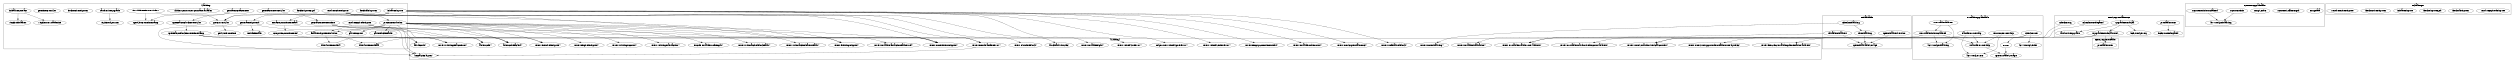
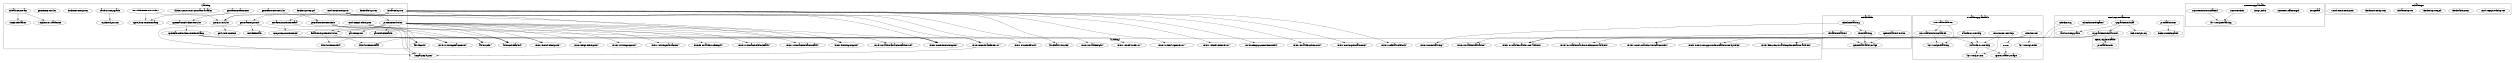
(1962, 44) -> (1978, 50)
(1172, 45) -> (1172, 45)
